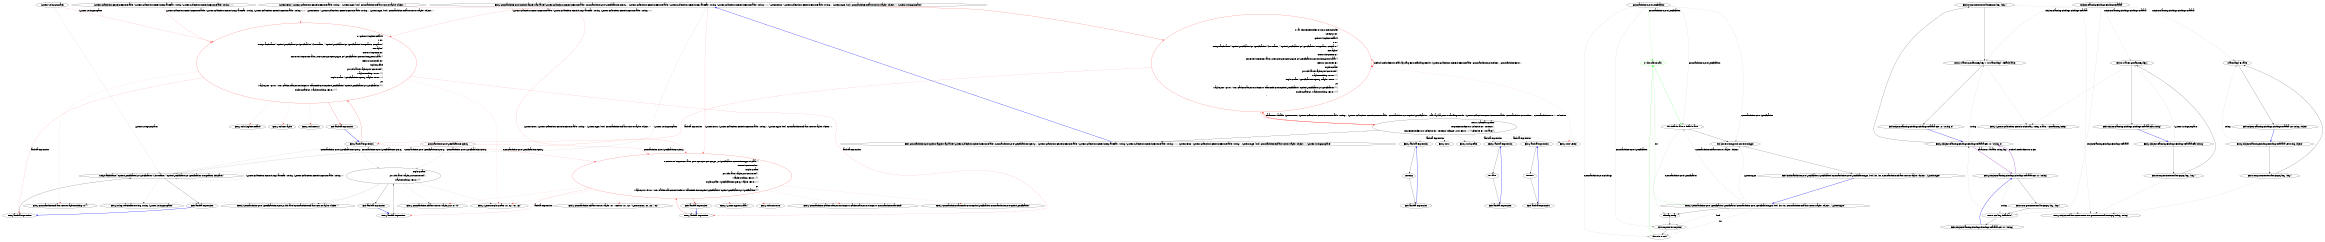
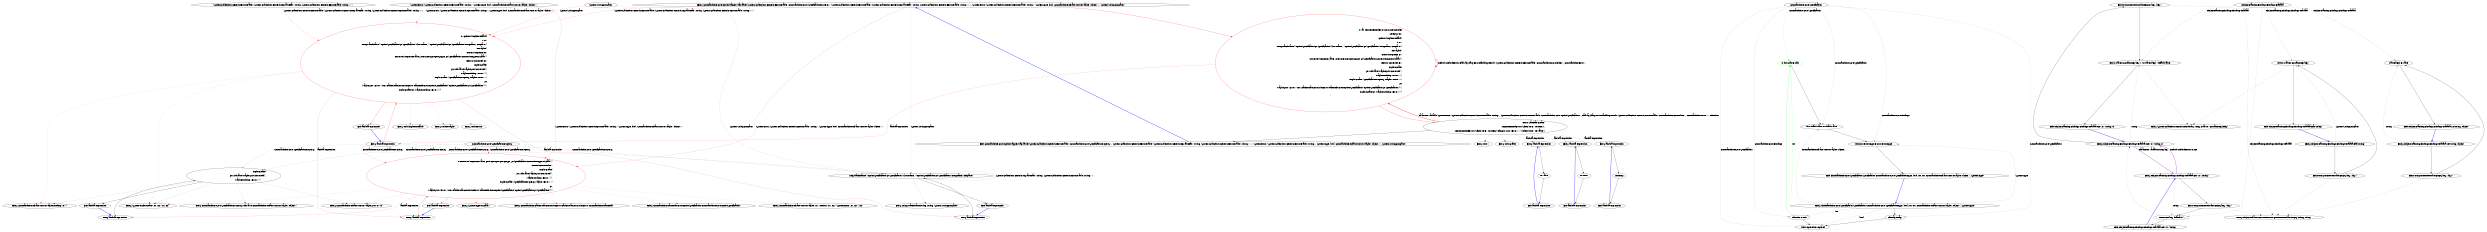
(1667, 94) -> (1806, 94)
(1757, 115) -> (1896, 115)
(1568, 144) -> none
(1658, 170) -> (2030, 87)
(771, 206) -> none
(1665, 232) -> (1806, 222)
